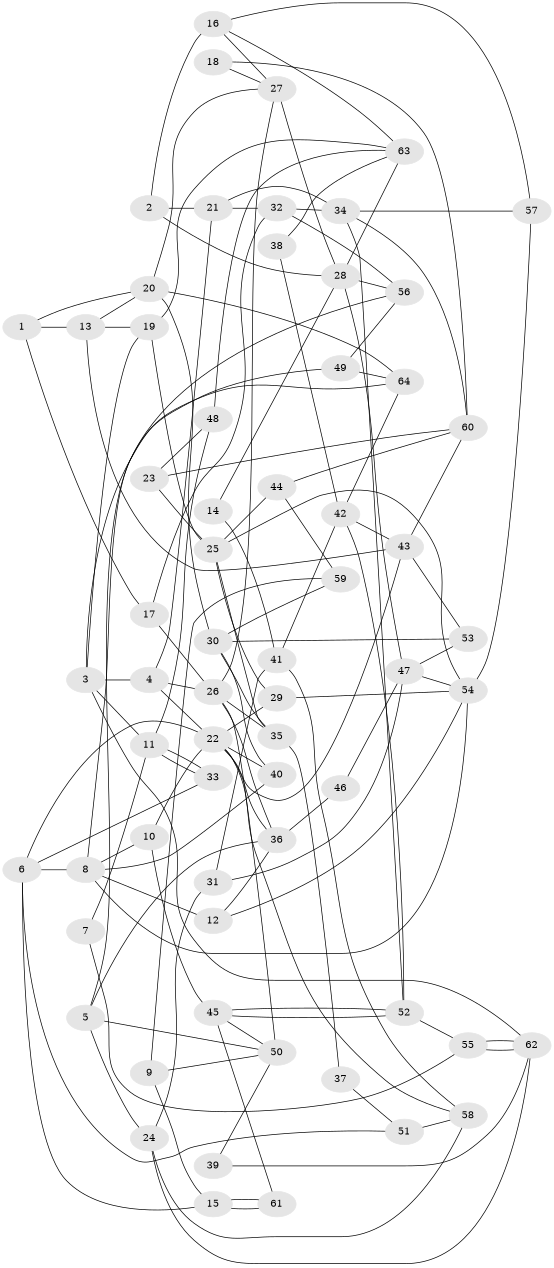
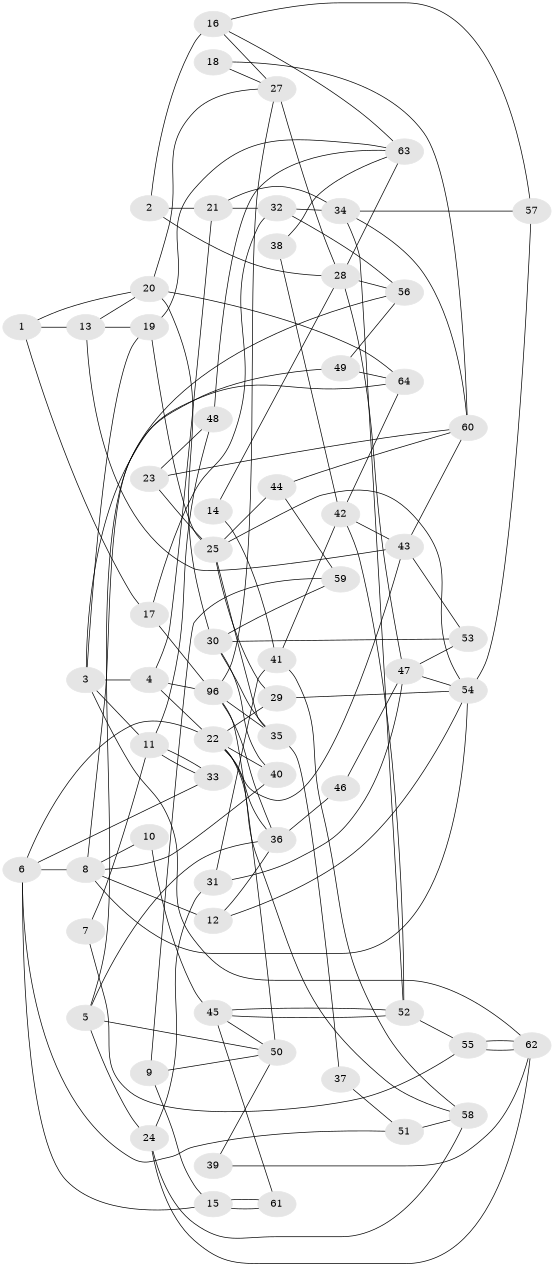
(213, 692) -> (213, 692)
(181, 778) -> none
